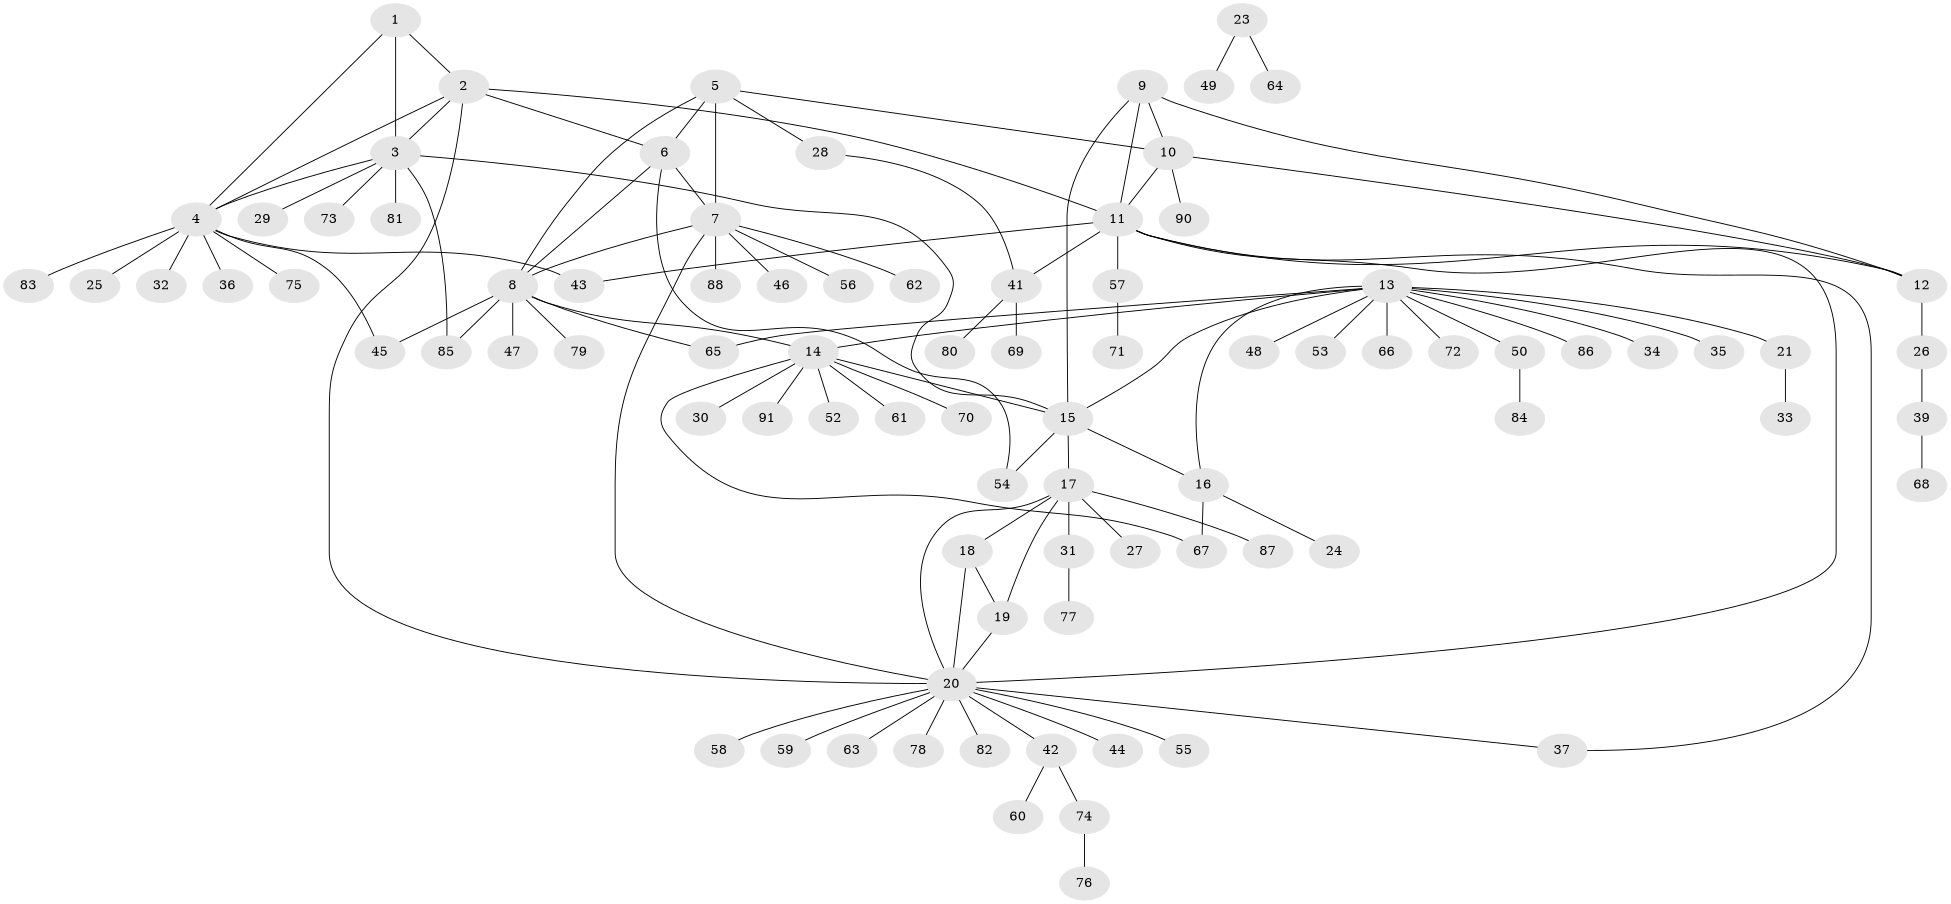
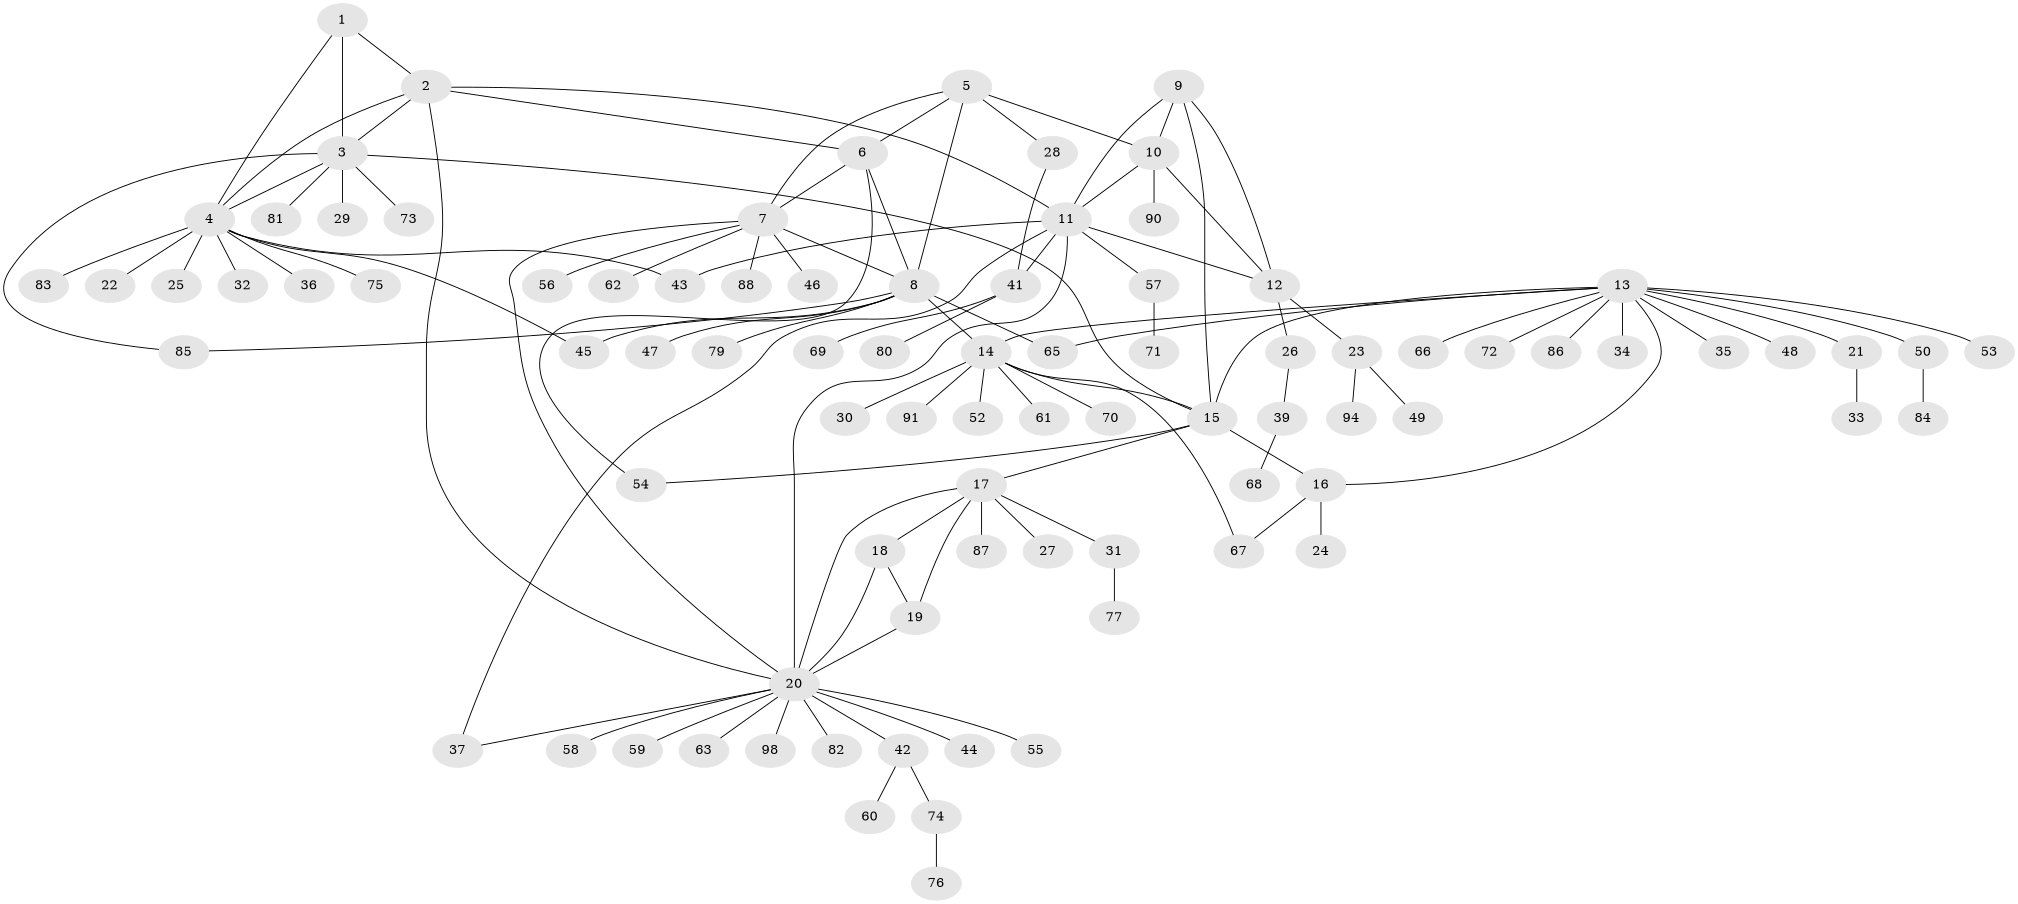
(1275, 87) -> (1351, 419)
none -> (110, 286)
none -> (1317, 320)
(919, 751) -> (770, 751)
